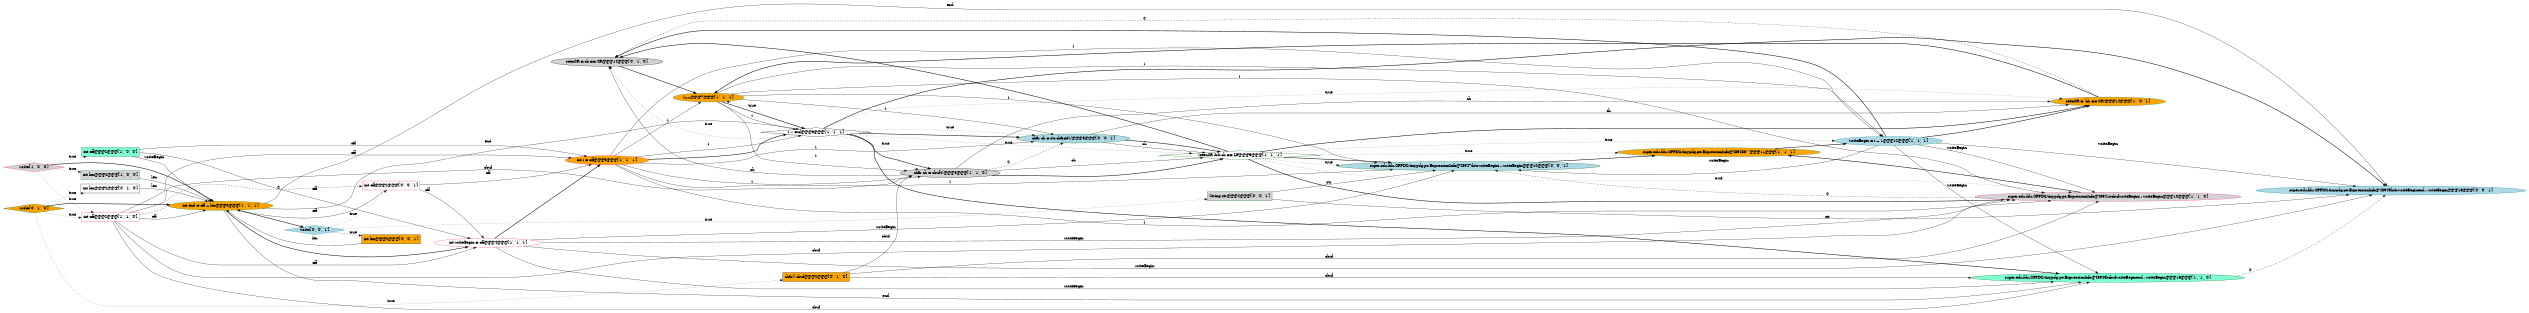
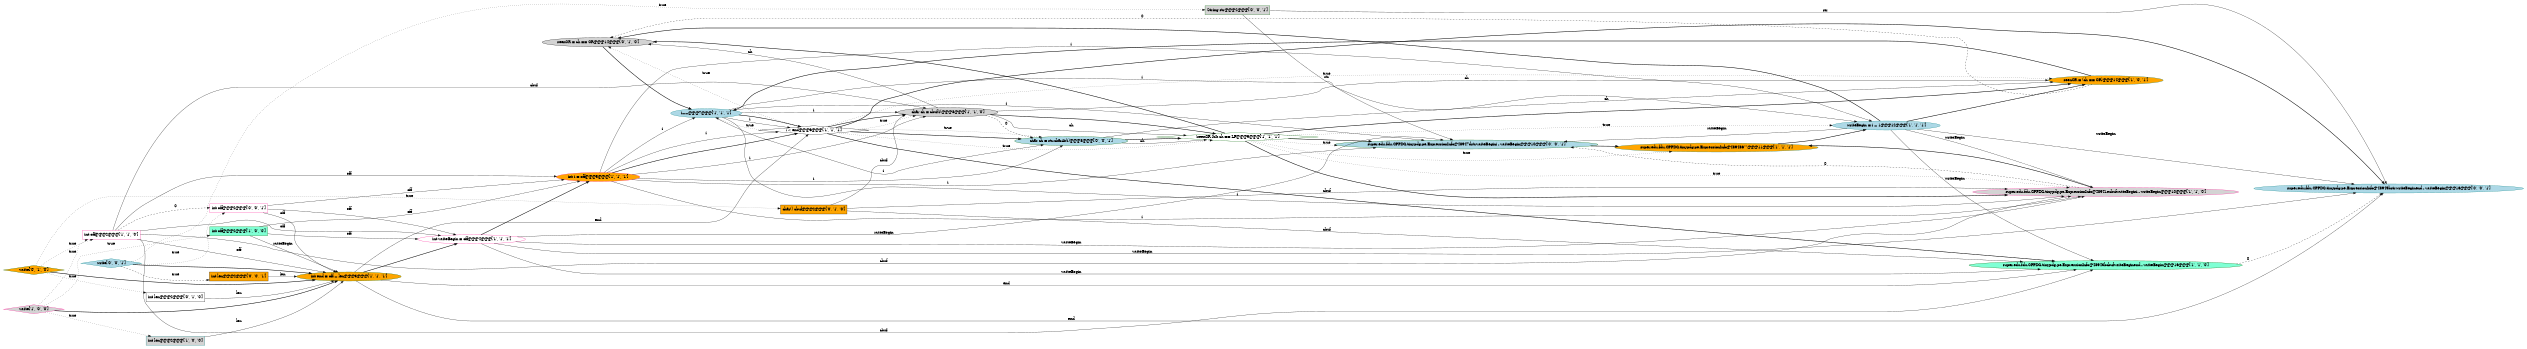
(708, 98) -> (706, 113)
(269, 218) -> (221, 268)
